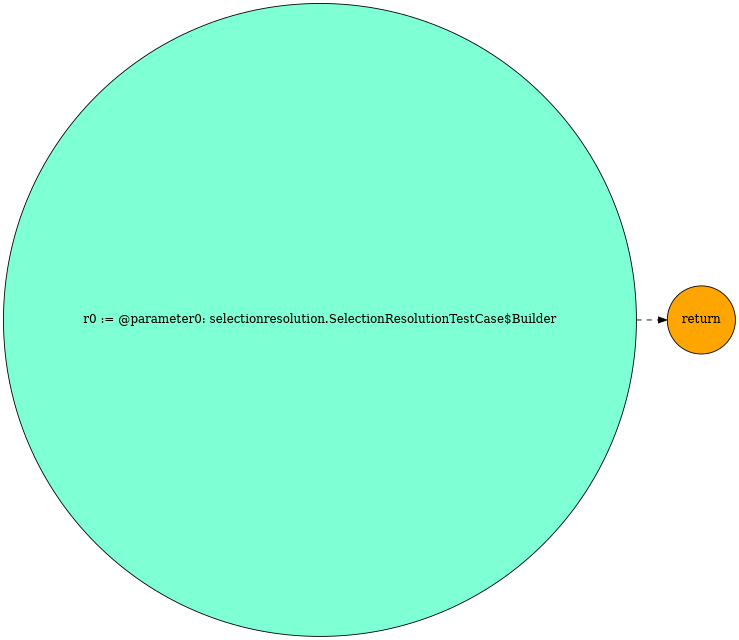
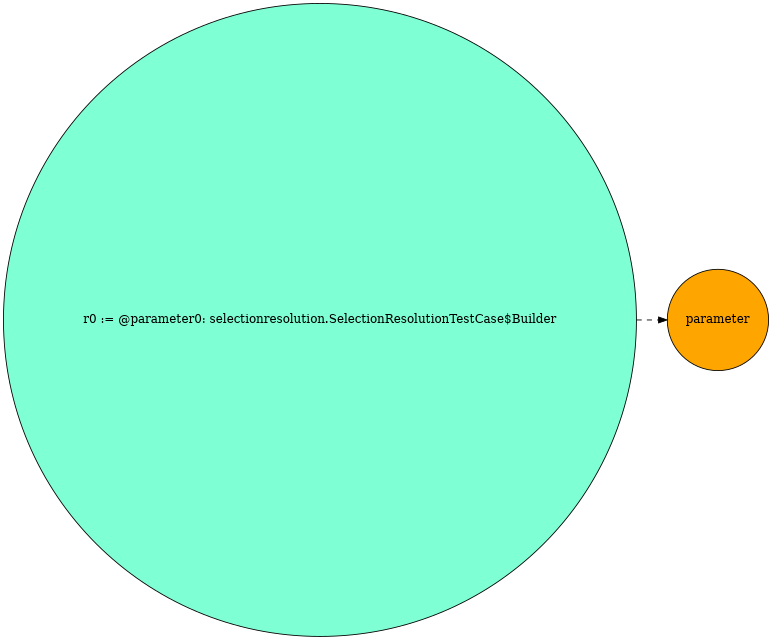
(701, 320) -> (718, 320)
